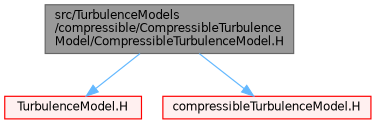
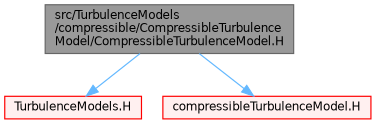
(73, 108) -> (73, 108)
